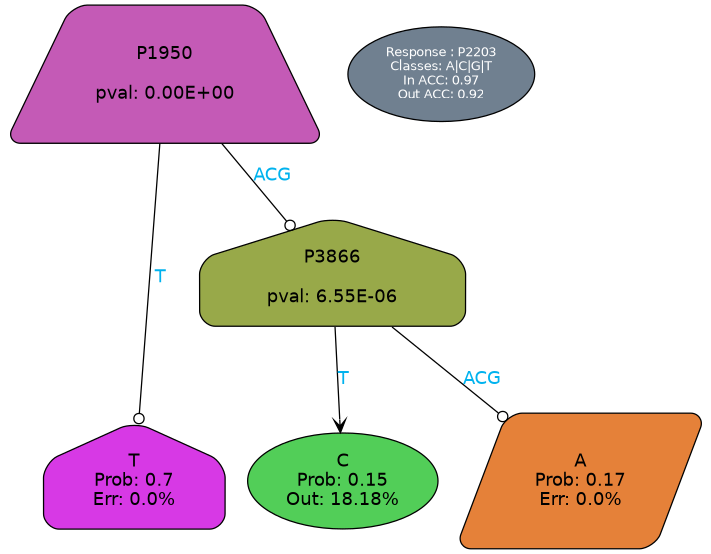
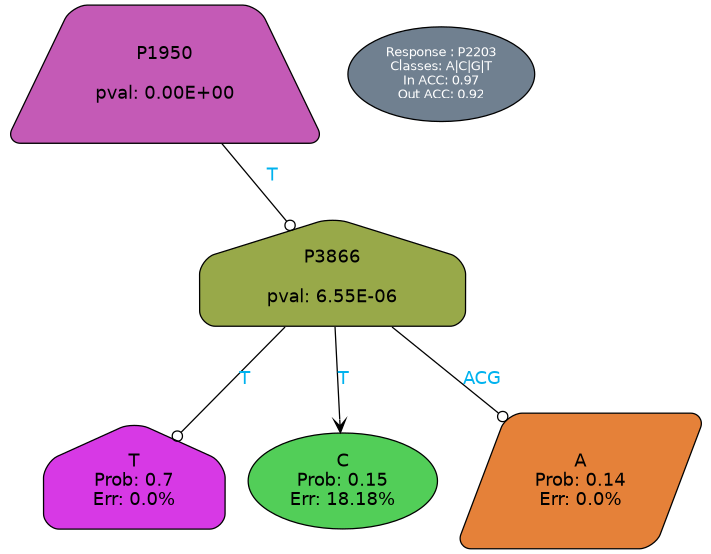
(272, 176) -> (272, 176)
(150, 278) -> (233, 380)
(343, 481) -> (343, 481)
(581, 481) -> (581, 481)
